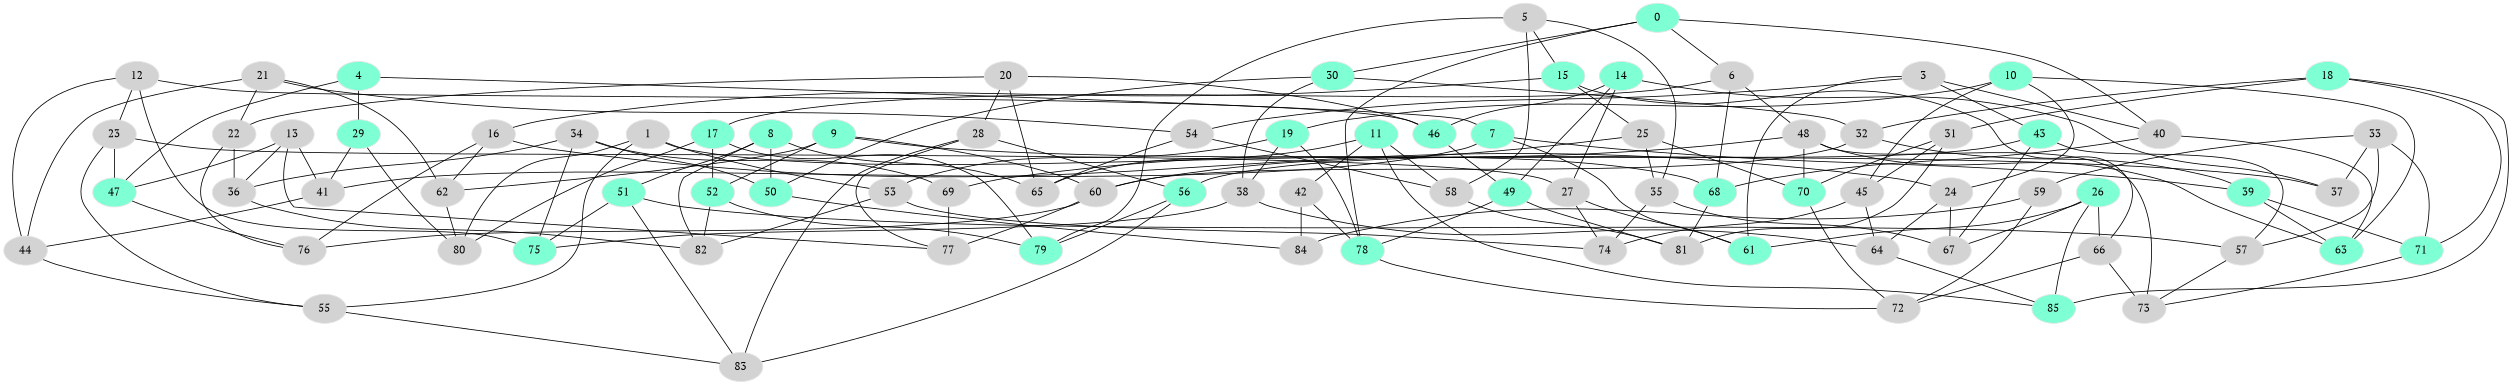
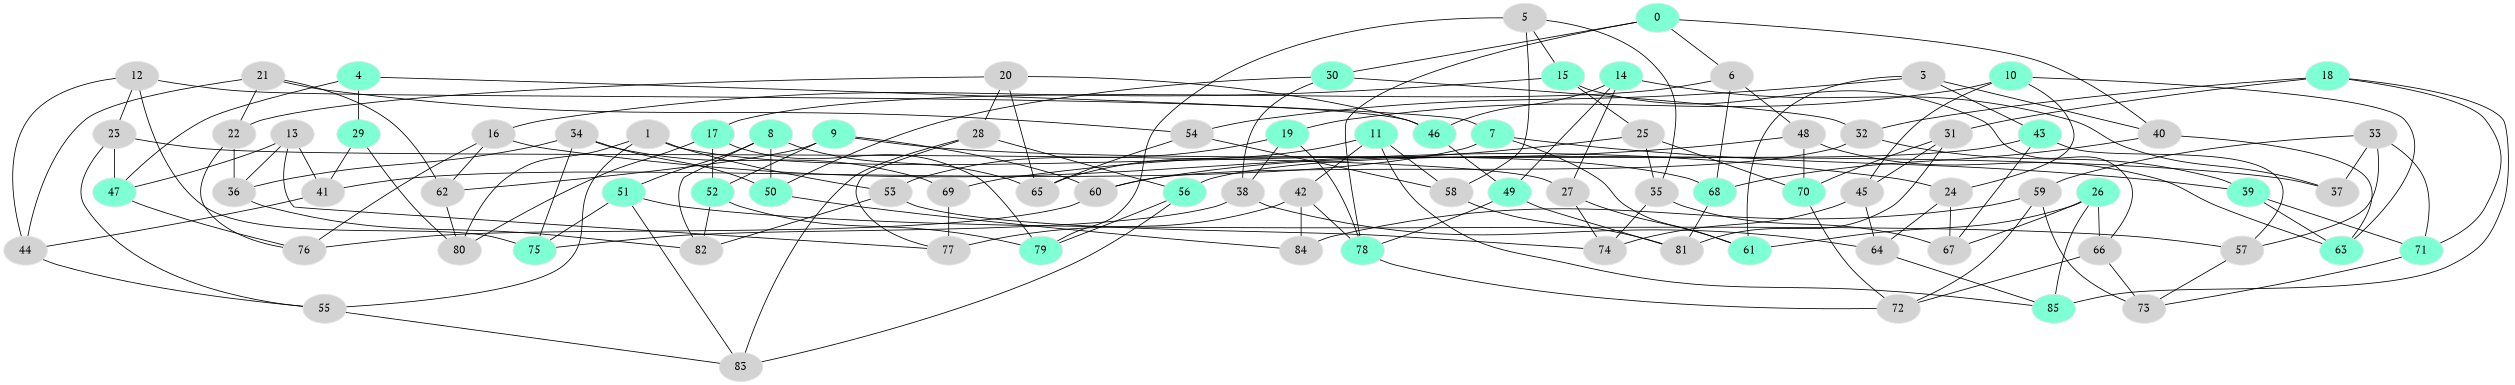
(2037, 154) -> (2071, 266)
(1040, 217) -> (1199, 222)
